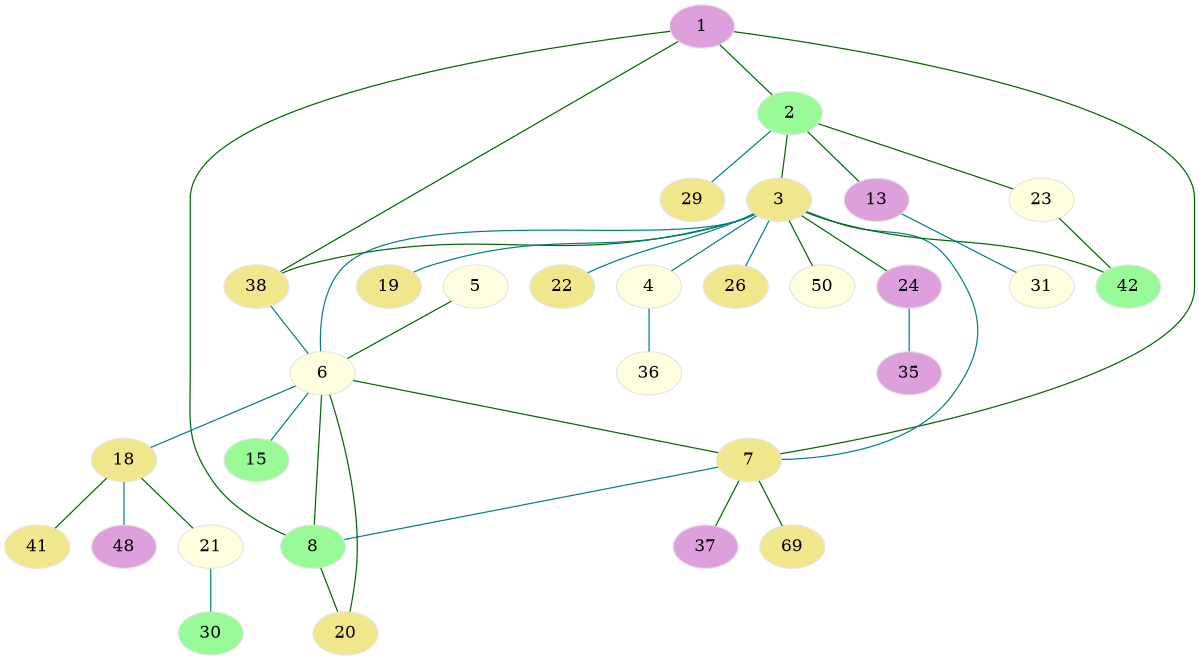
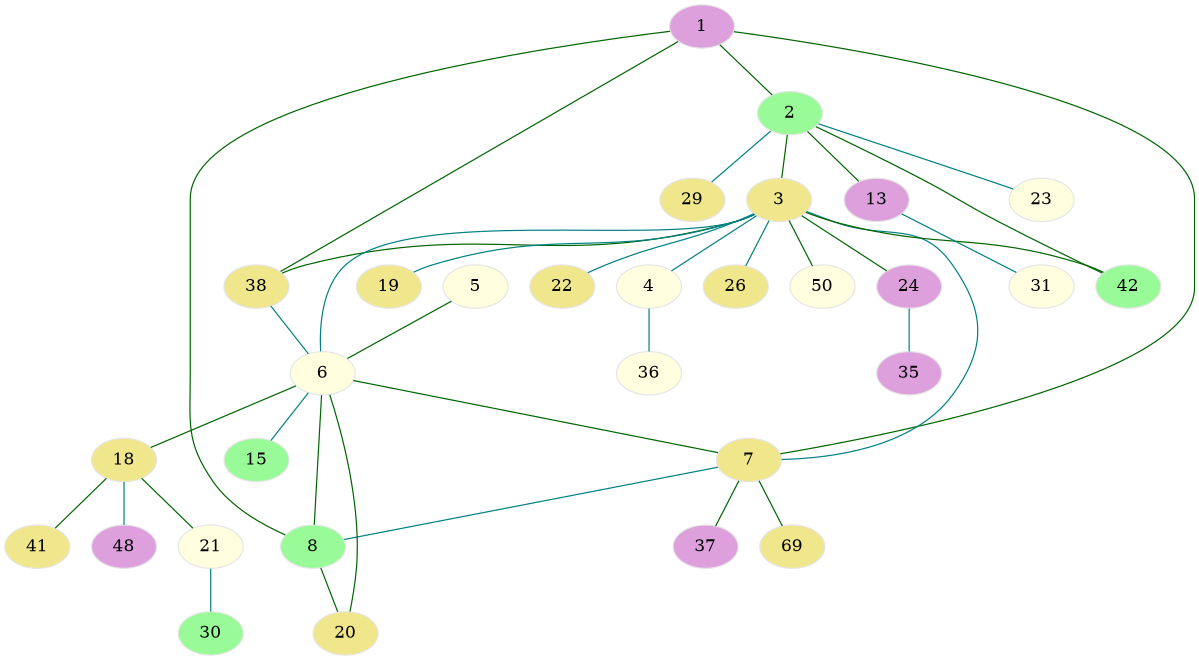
(916, 156) -> (916, 156)
(1085, 243) -> (959, 200)
(223, 417) -> (223, 417)
